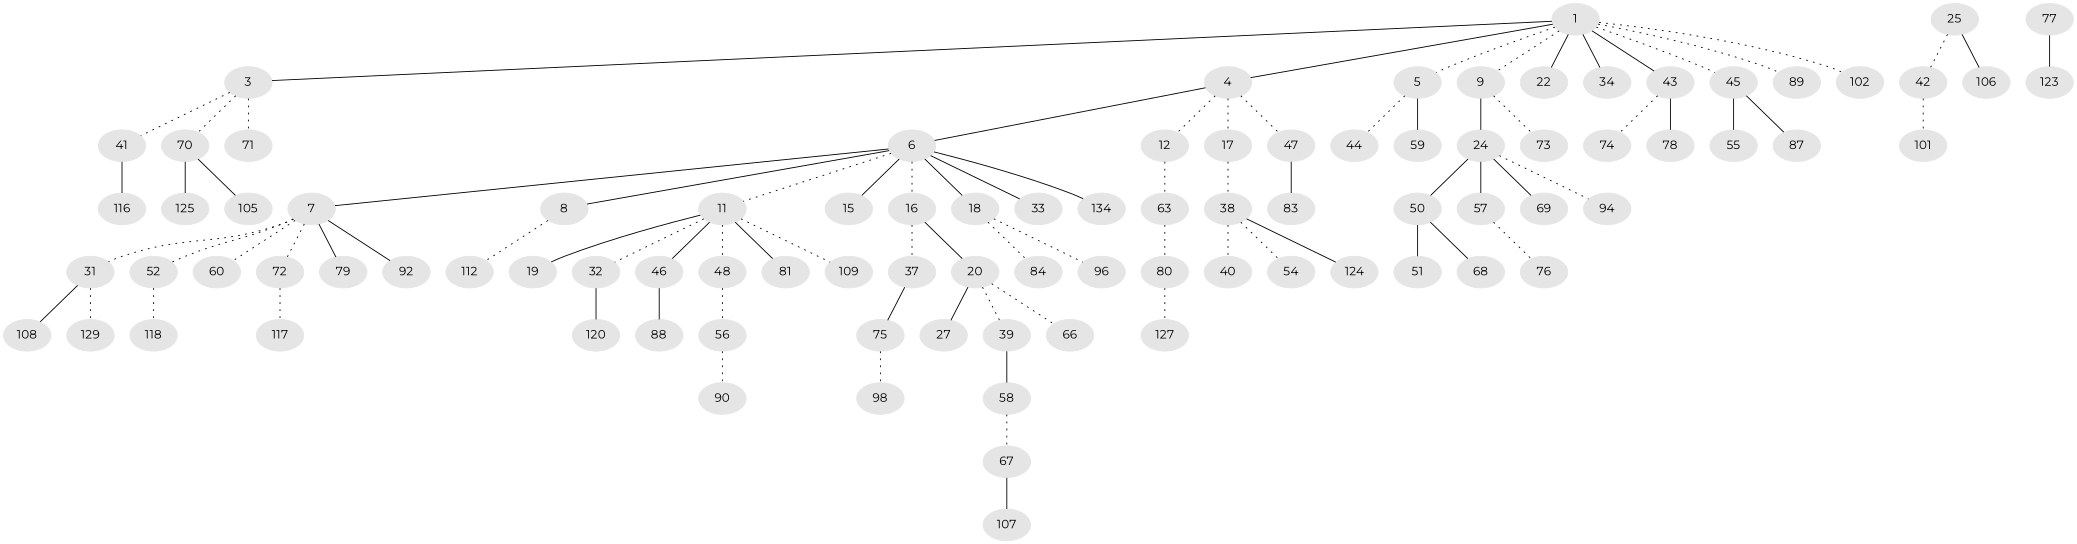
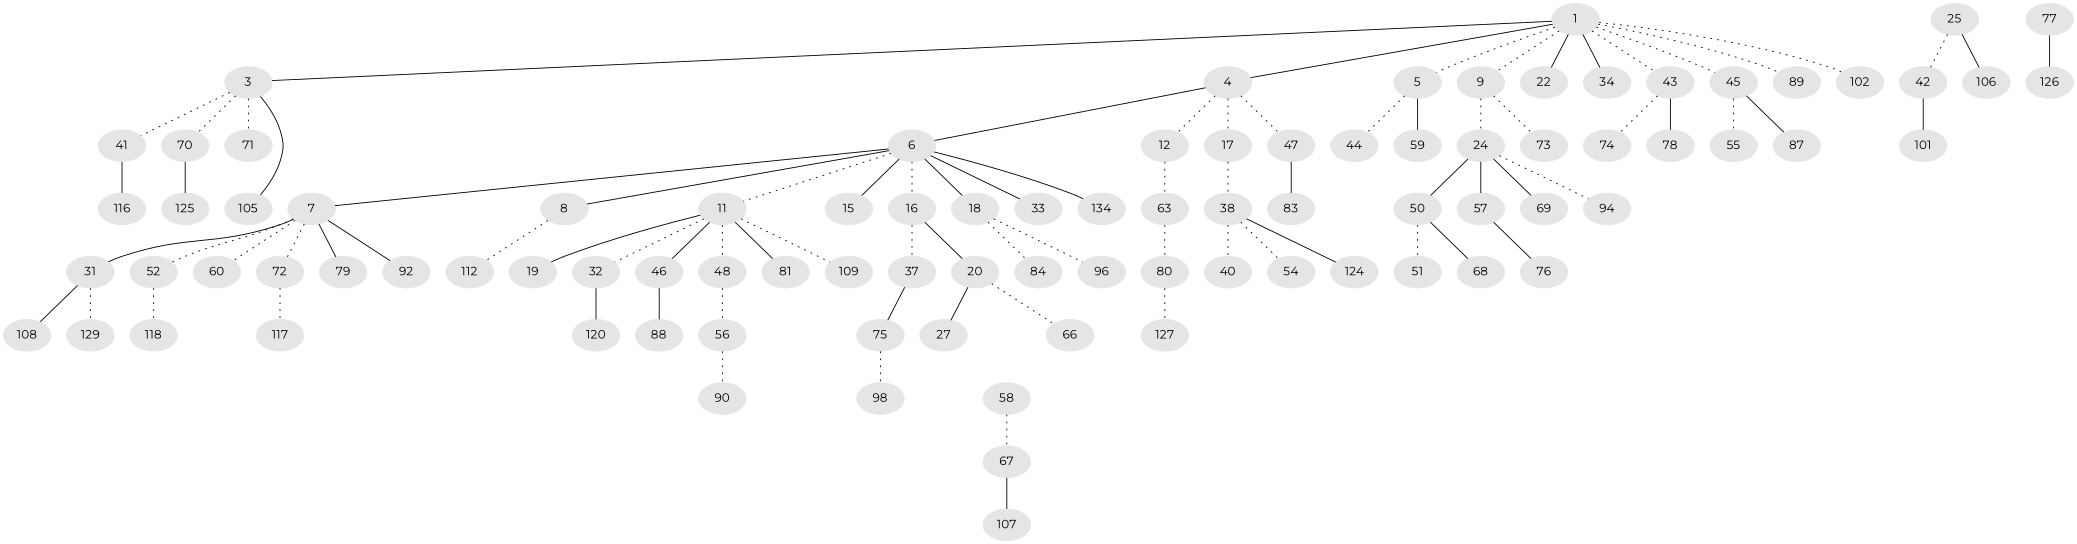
(1623, 51) -> (1623, 51)
(2050, 83) -> (2050, 83)
(1481, 114) -> (1481, 114)
(1734, 114) -> (1734, 114)
(1923, 114) -> (1923, 114)
(217, 177) -> (283, 146)
(1512, 240) -> (1512, 240)
(201, 241) -> (201, 241)
(1418, 241) -> (1418, 241)
(1007, 335) -> none
